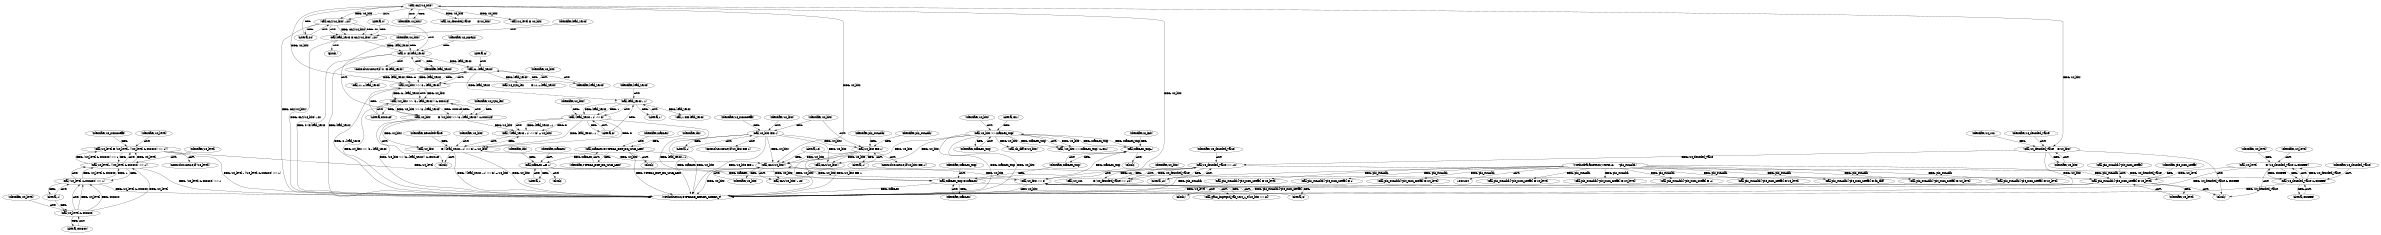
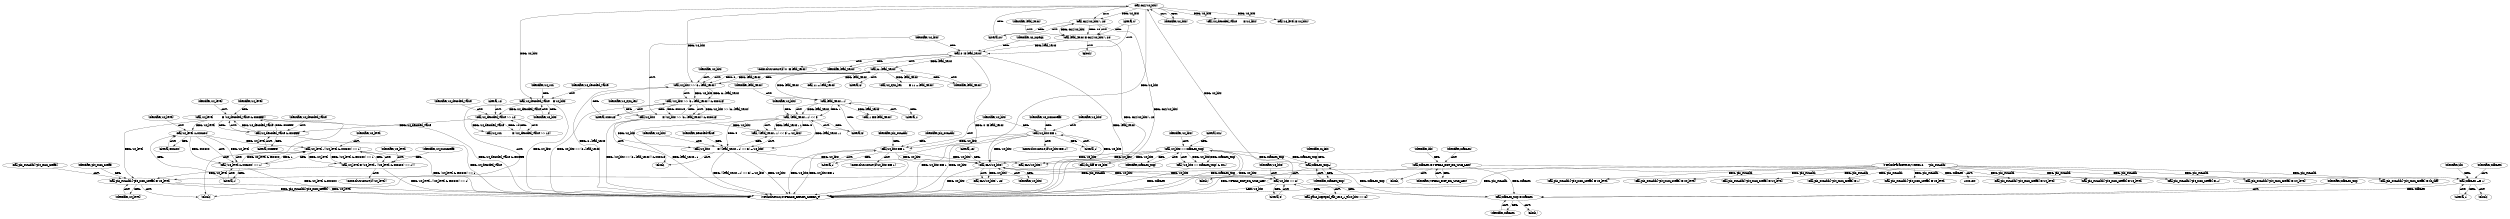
(480, 61) -> (870, 77)
none -> (199, 123)
(1191, 174) -> none
(834, 191) -> (1084, 189)
